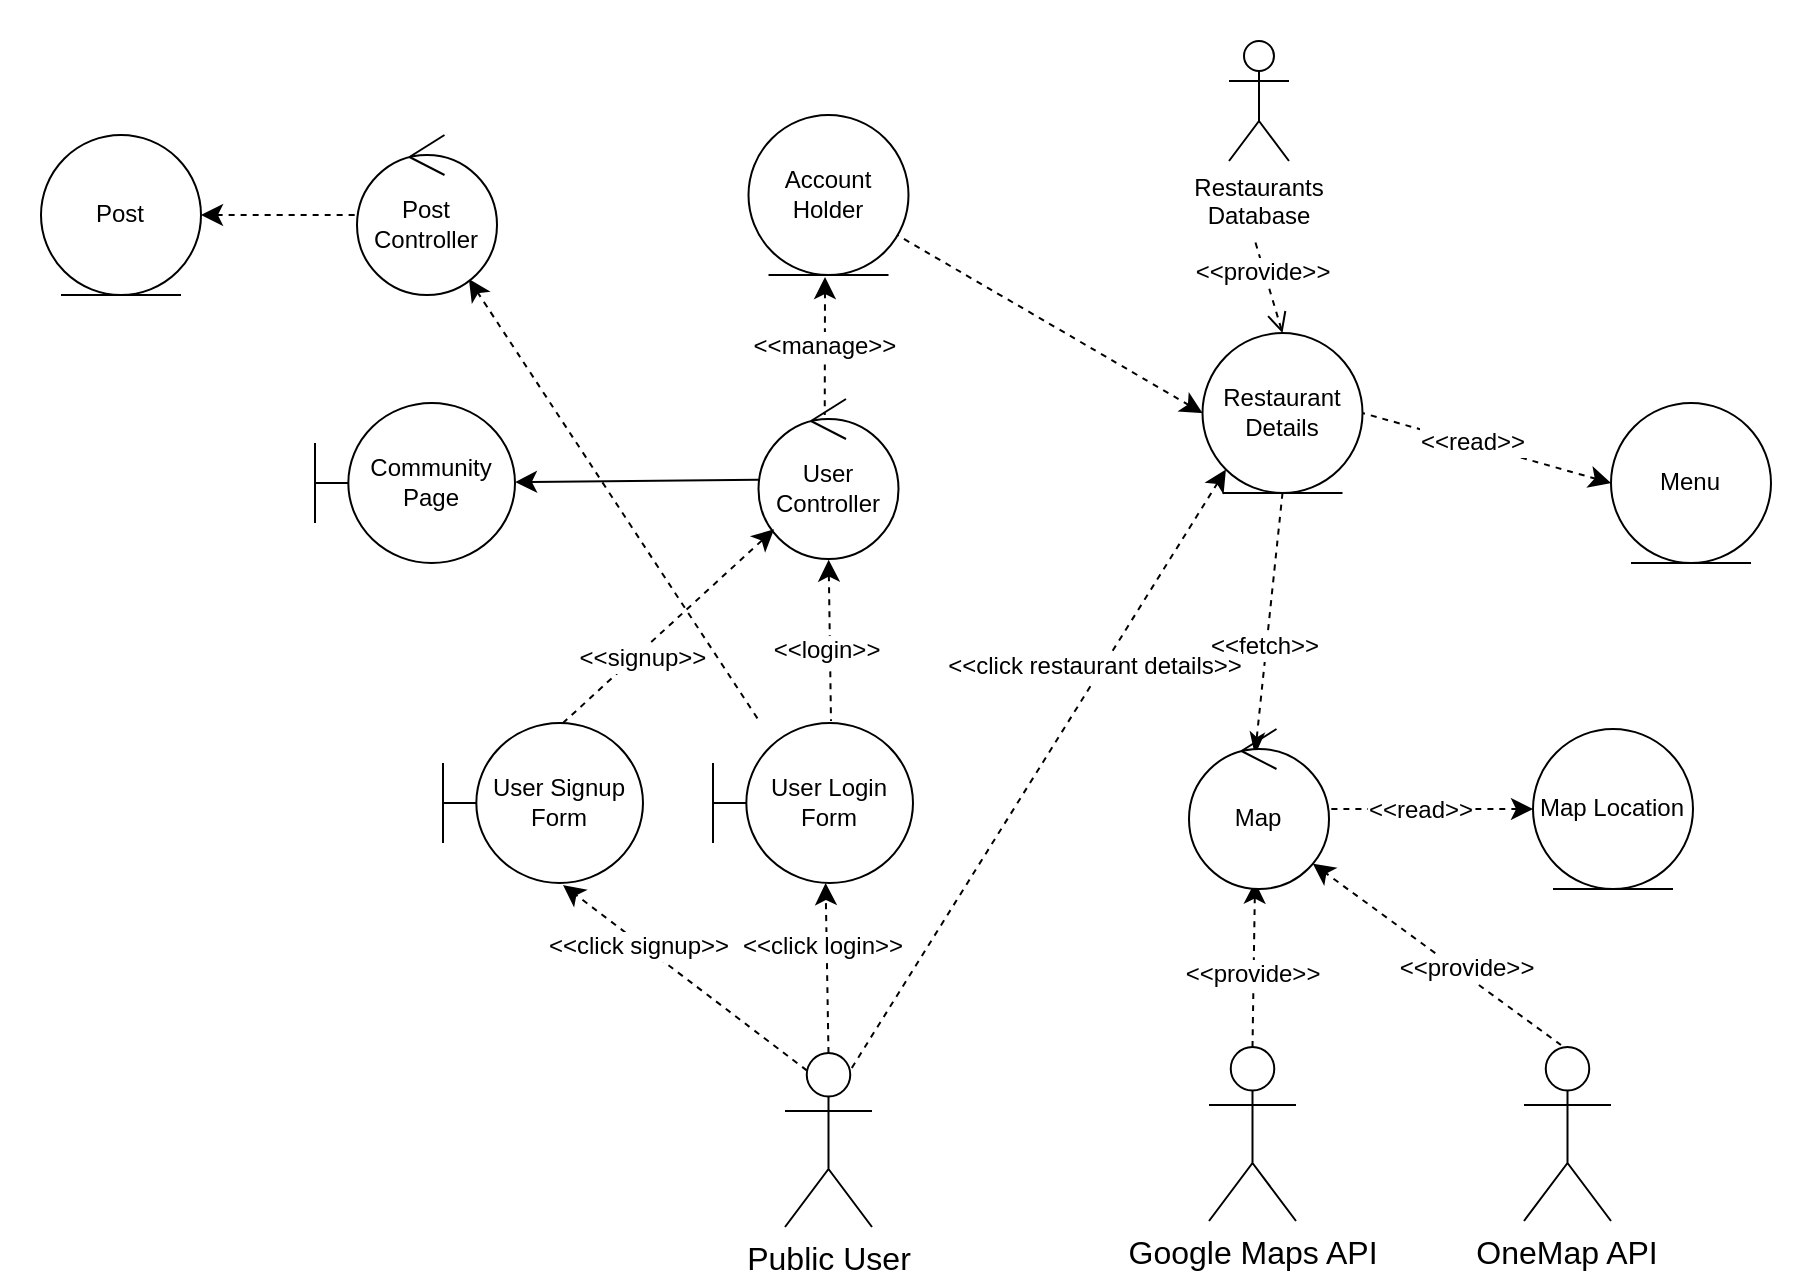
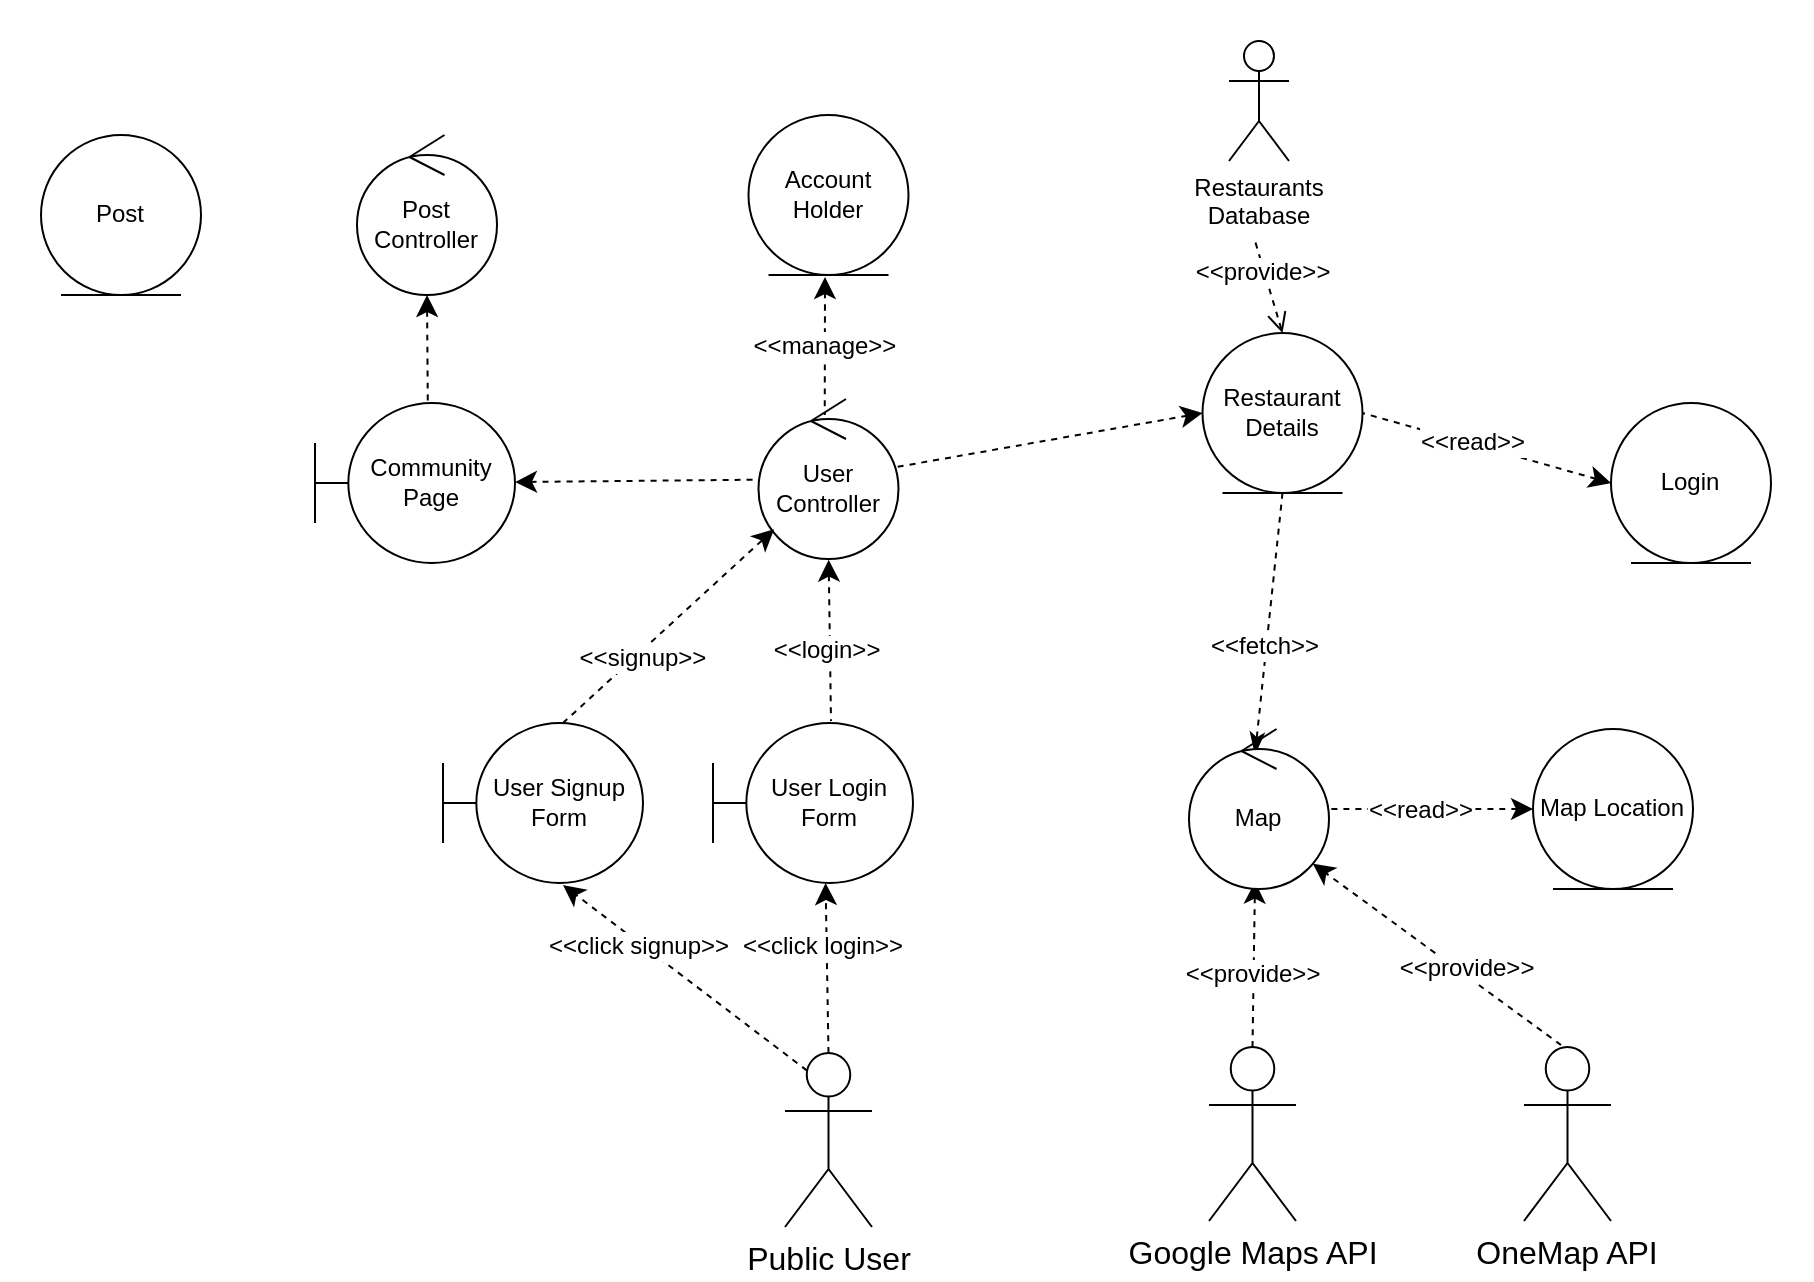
(287, 215) -> none
(1044, 321) -> (1041, 441)
(683, 480) -> (683, 480)
(1691, 483) -> (1691, 483)
(681, 602) -> (427, 356)
(972, 876) -> none
